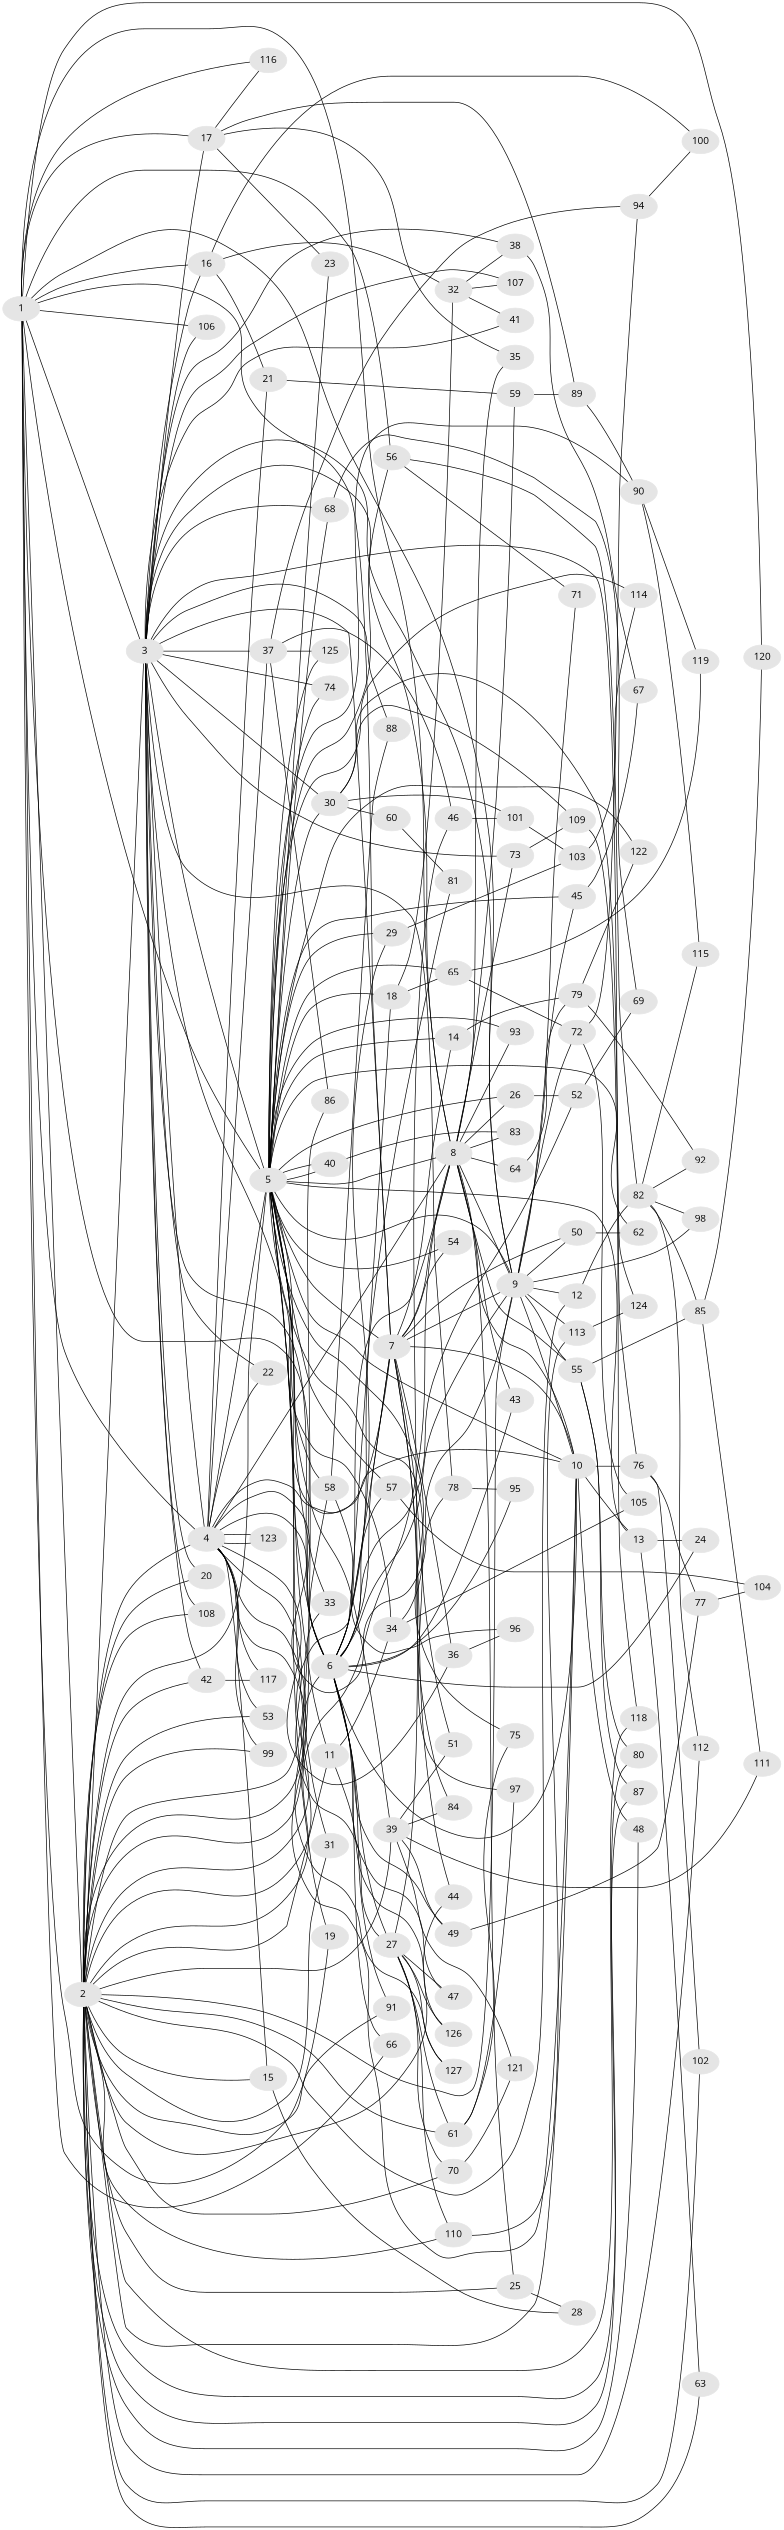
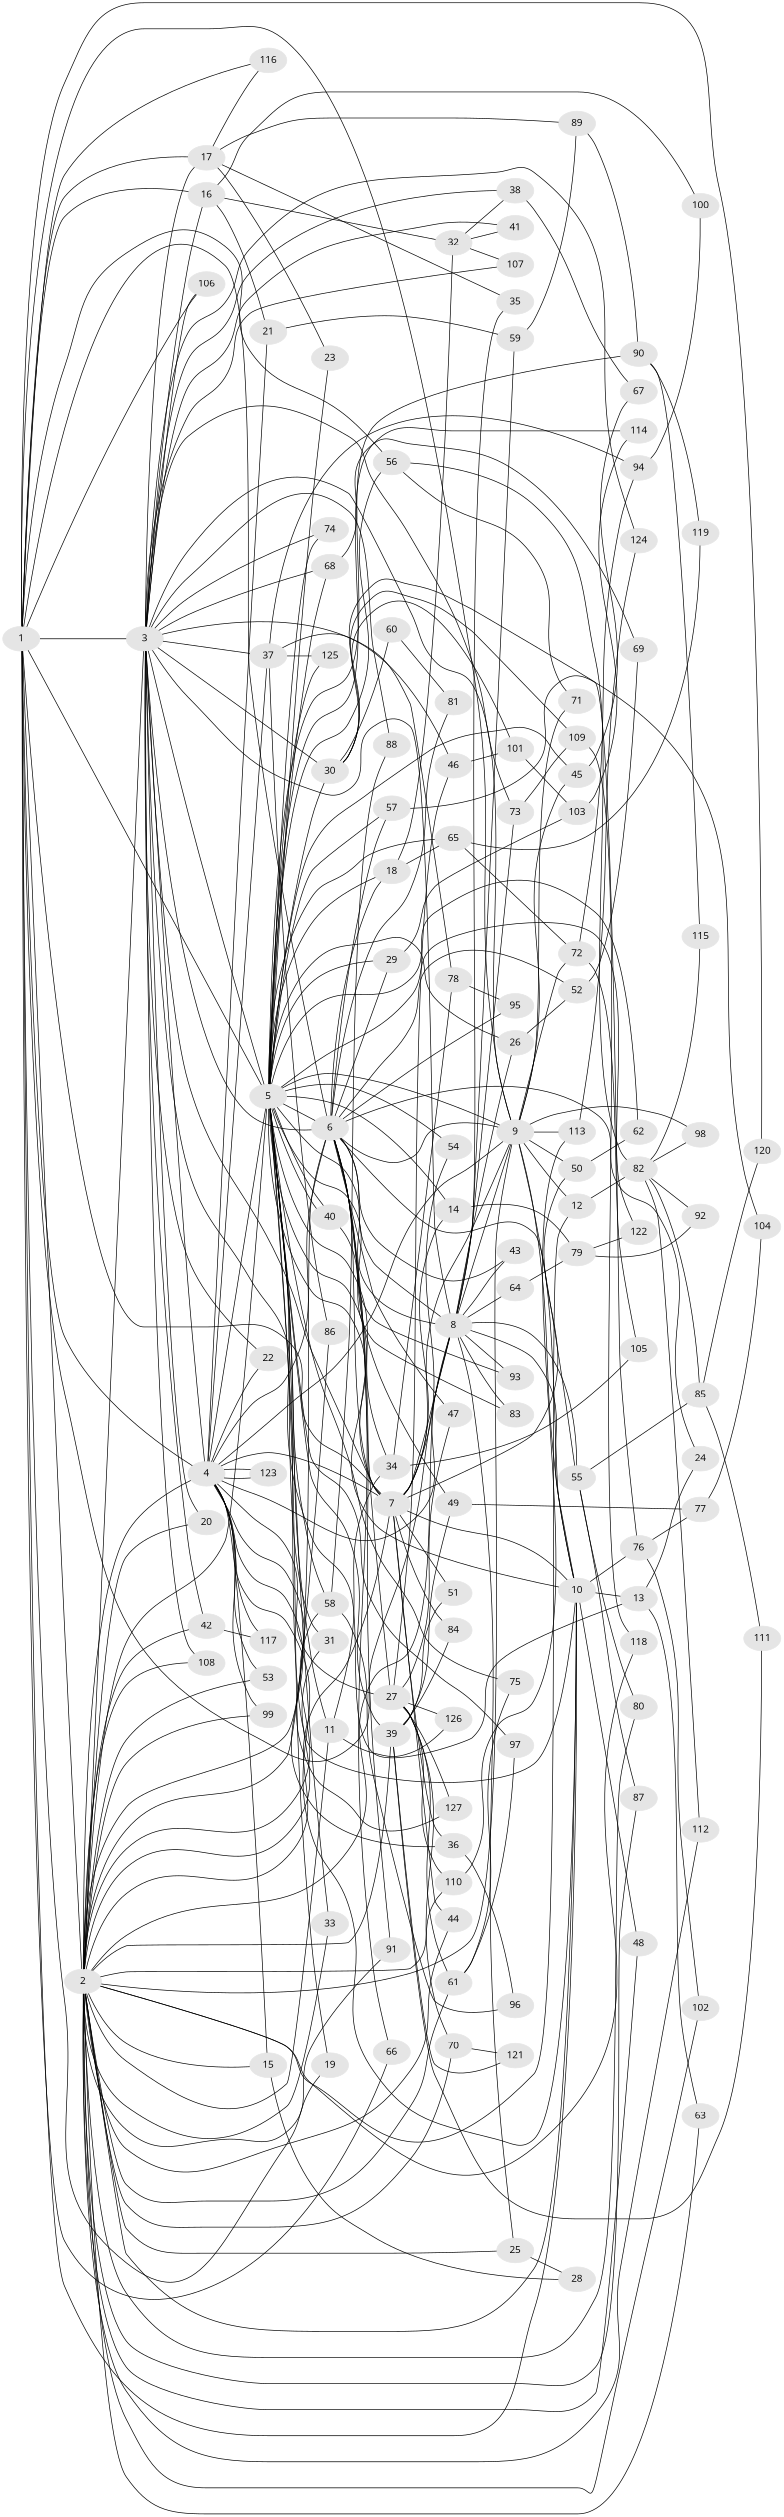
none -> (54, 2209)
